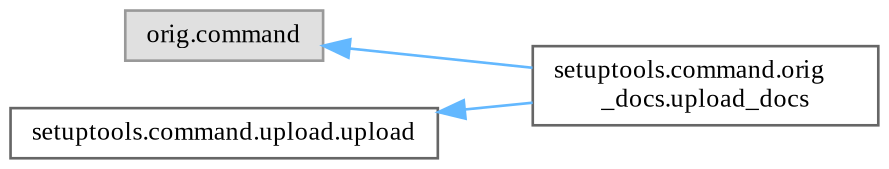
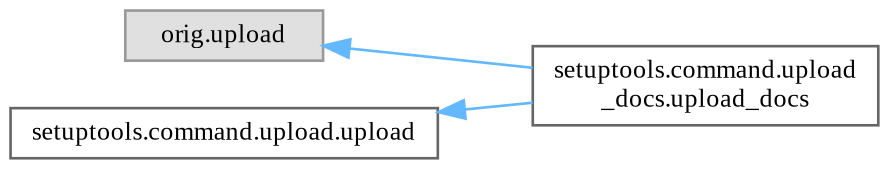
(224, 36) -> (224, 36)
(706, 86) -> (706, 86)
